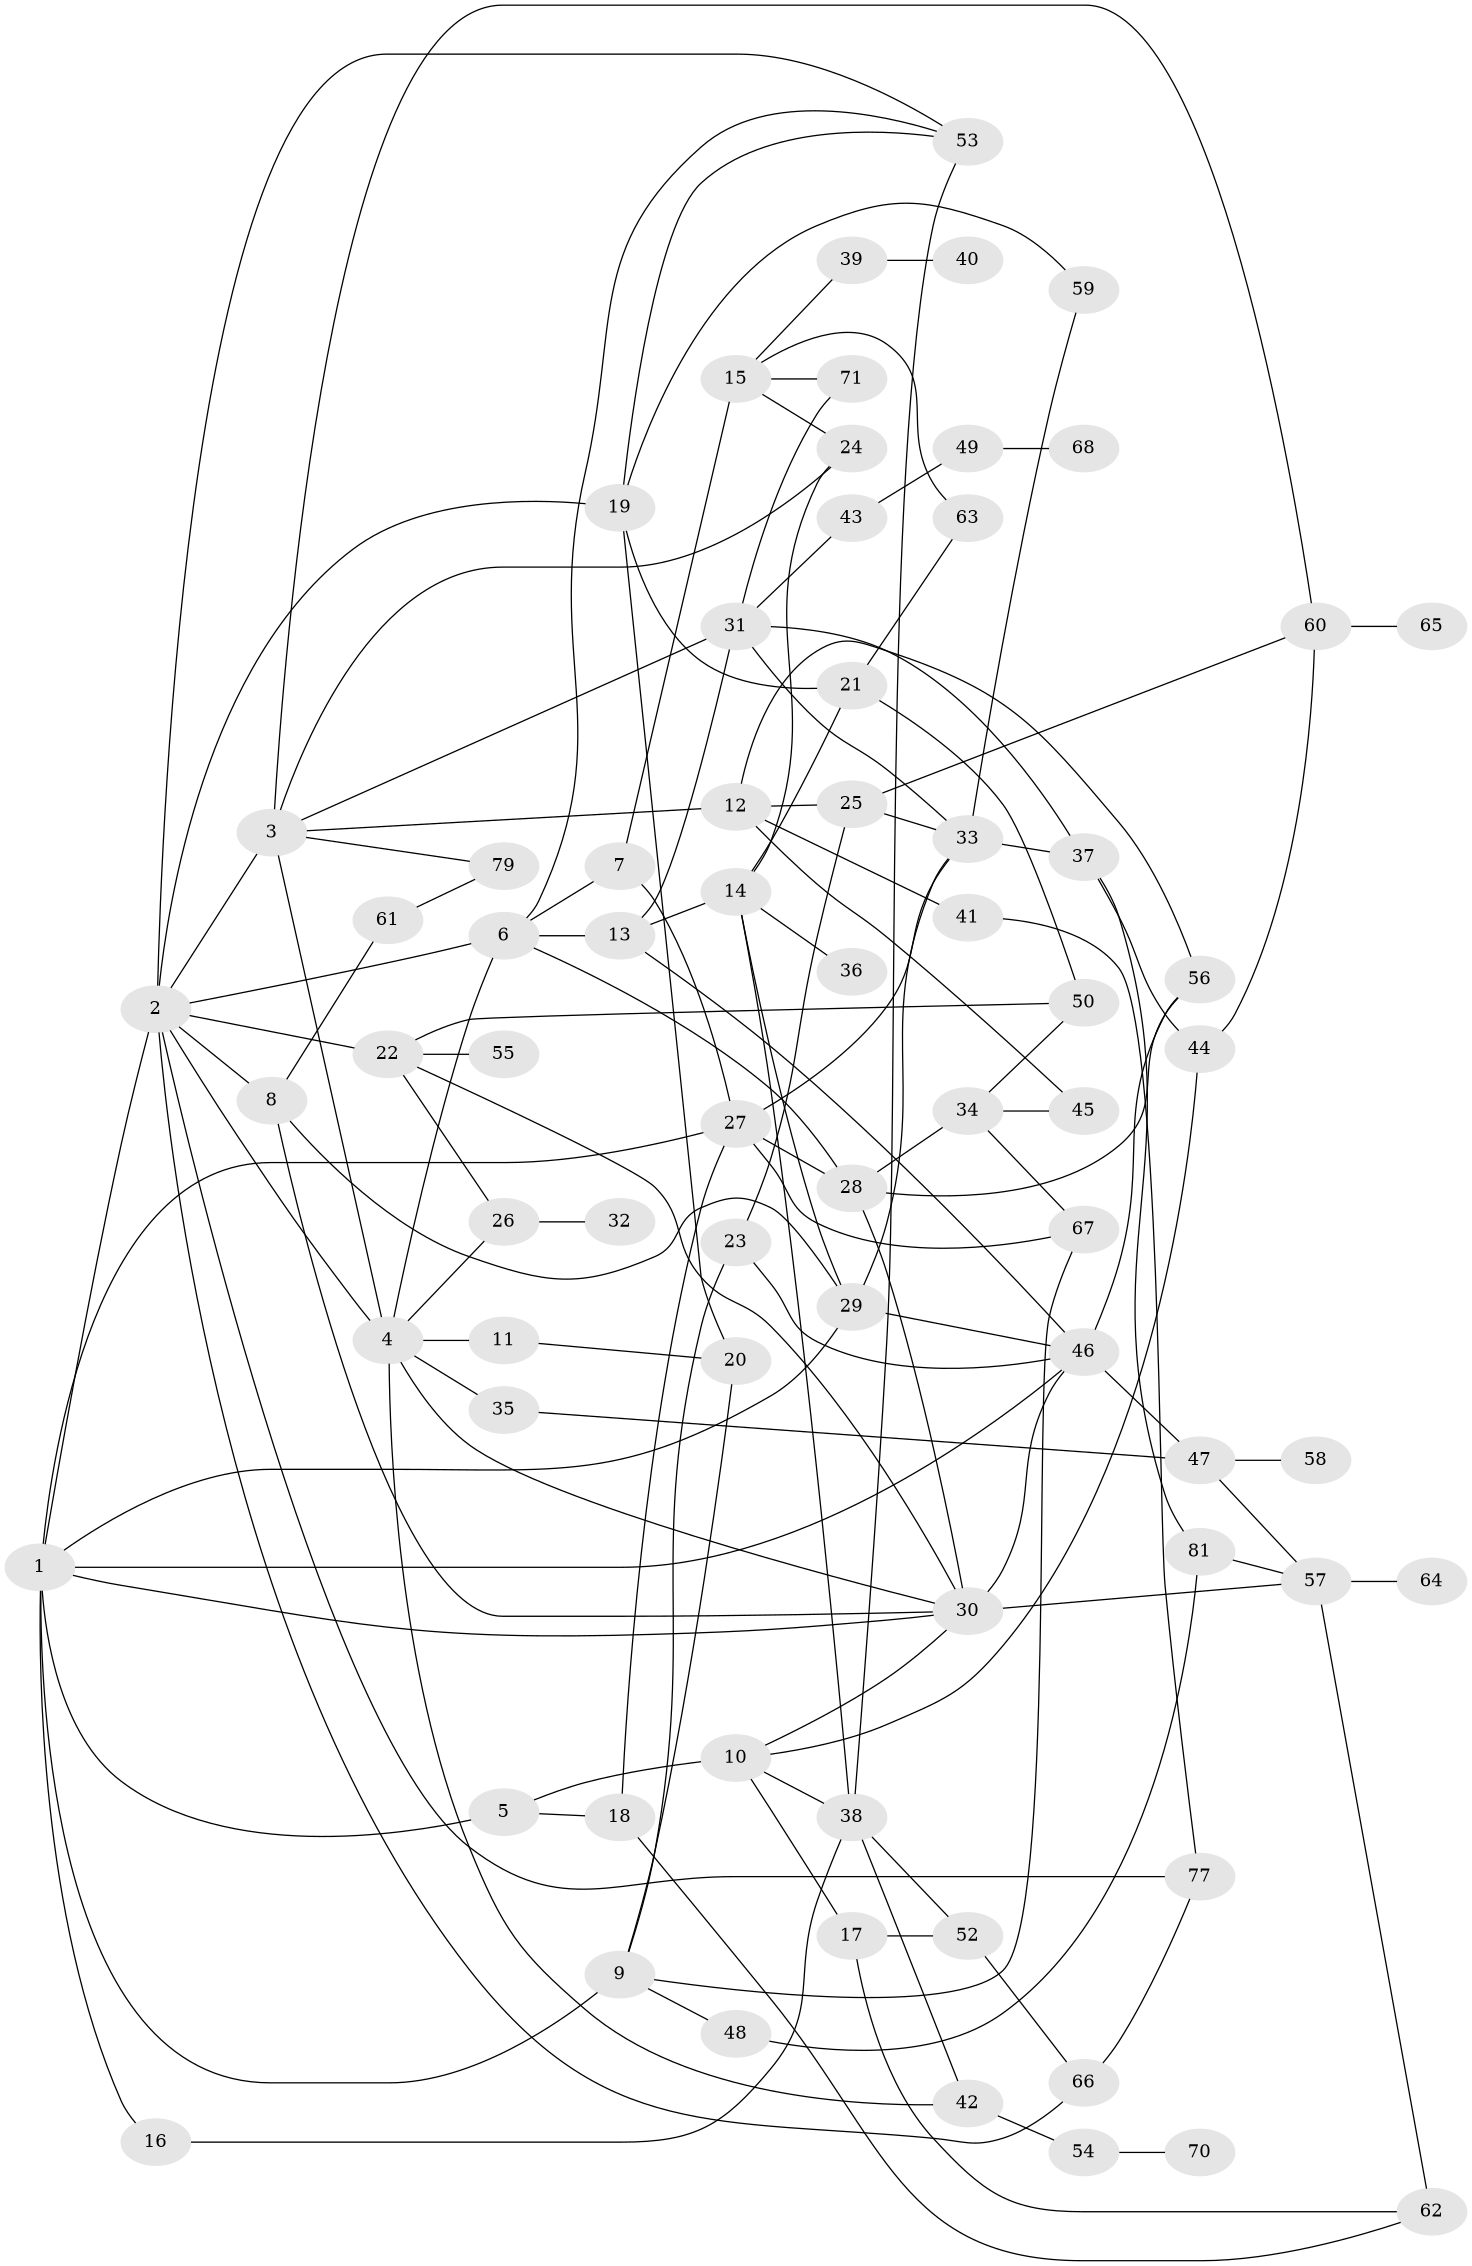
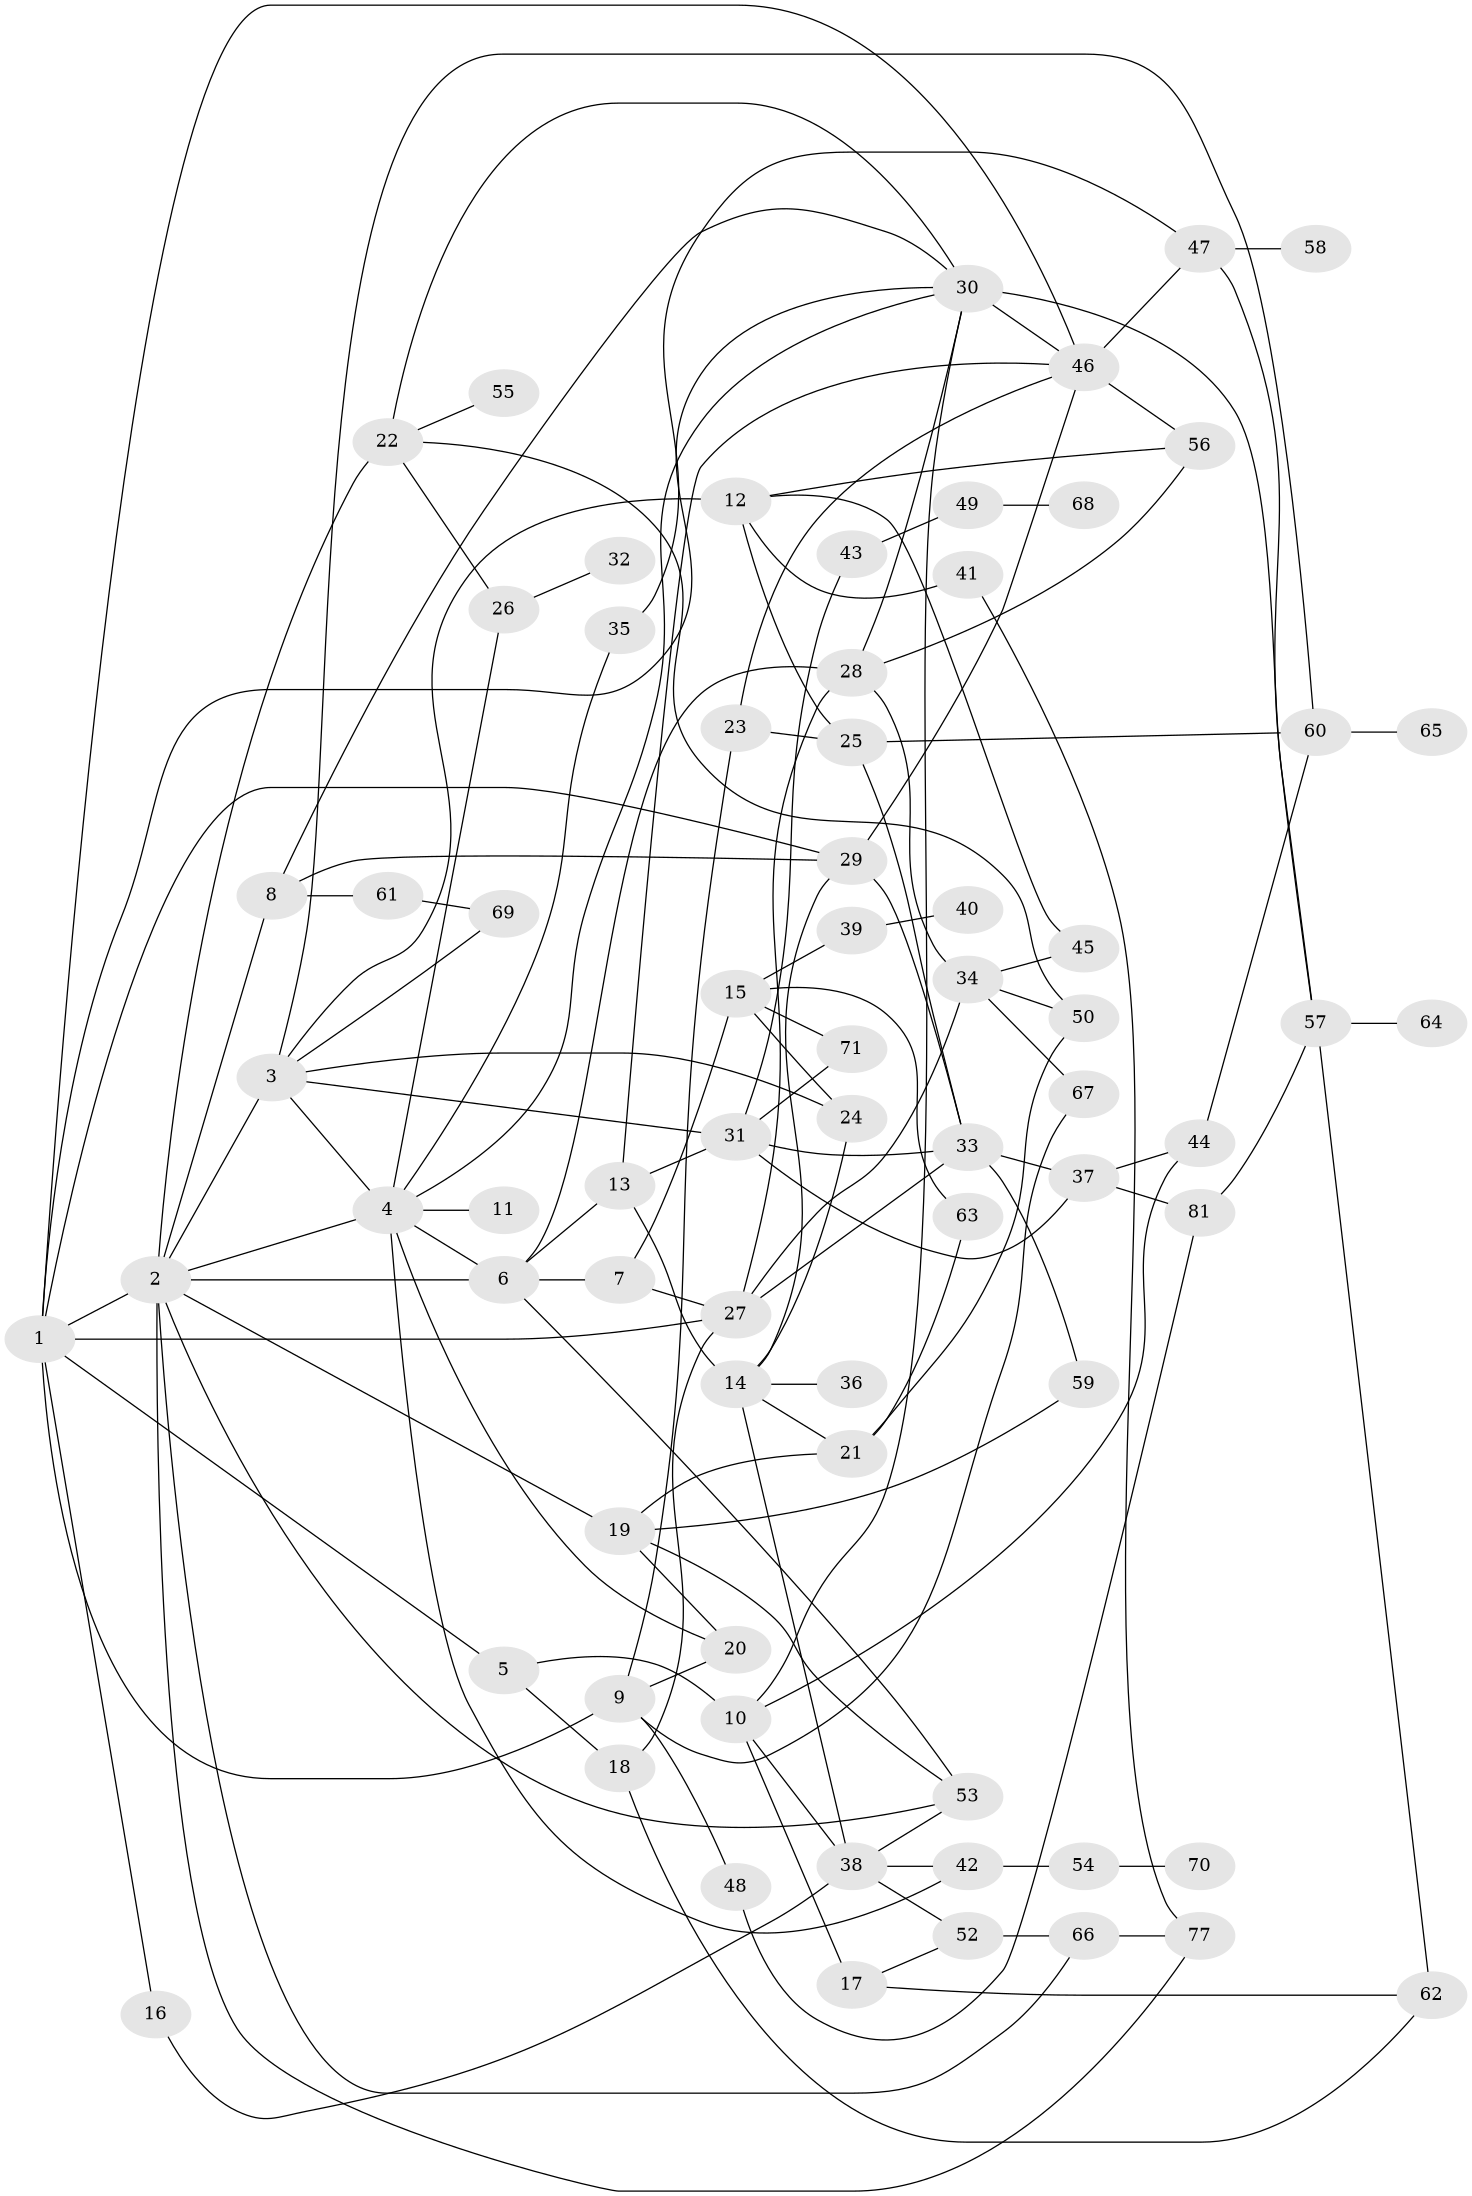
(504, 866) -> (504, 914)
(865, 1239) -> (878, 1164)
(620, 1351) -> (503, 1459)
